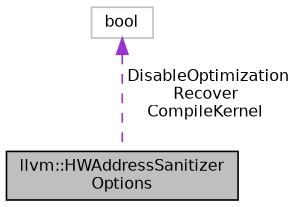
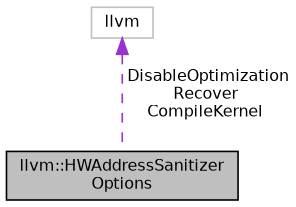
(122, 23) -> (122, 23)
